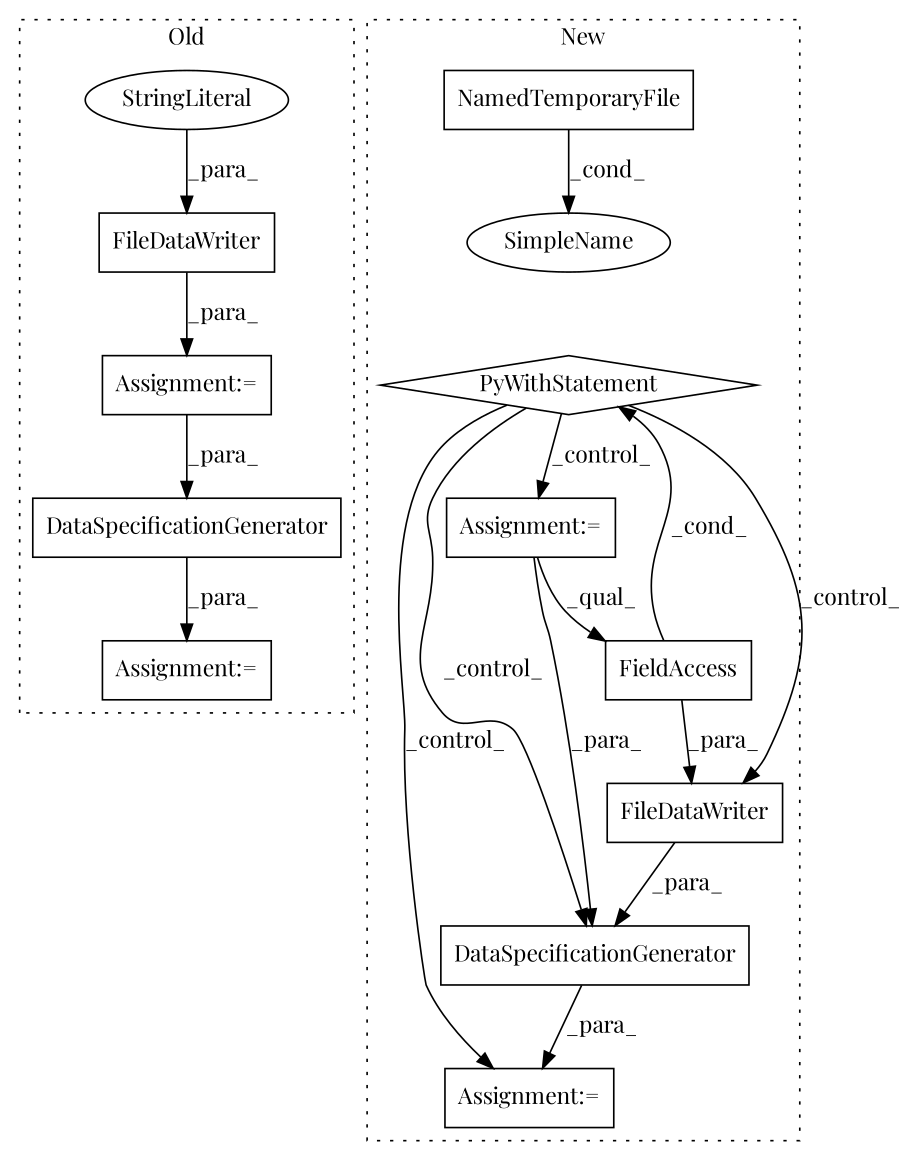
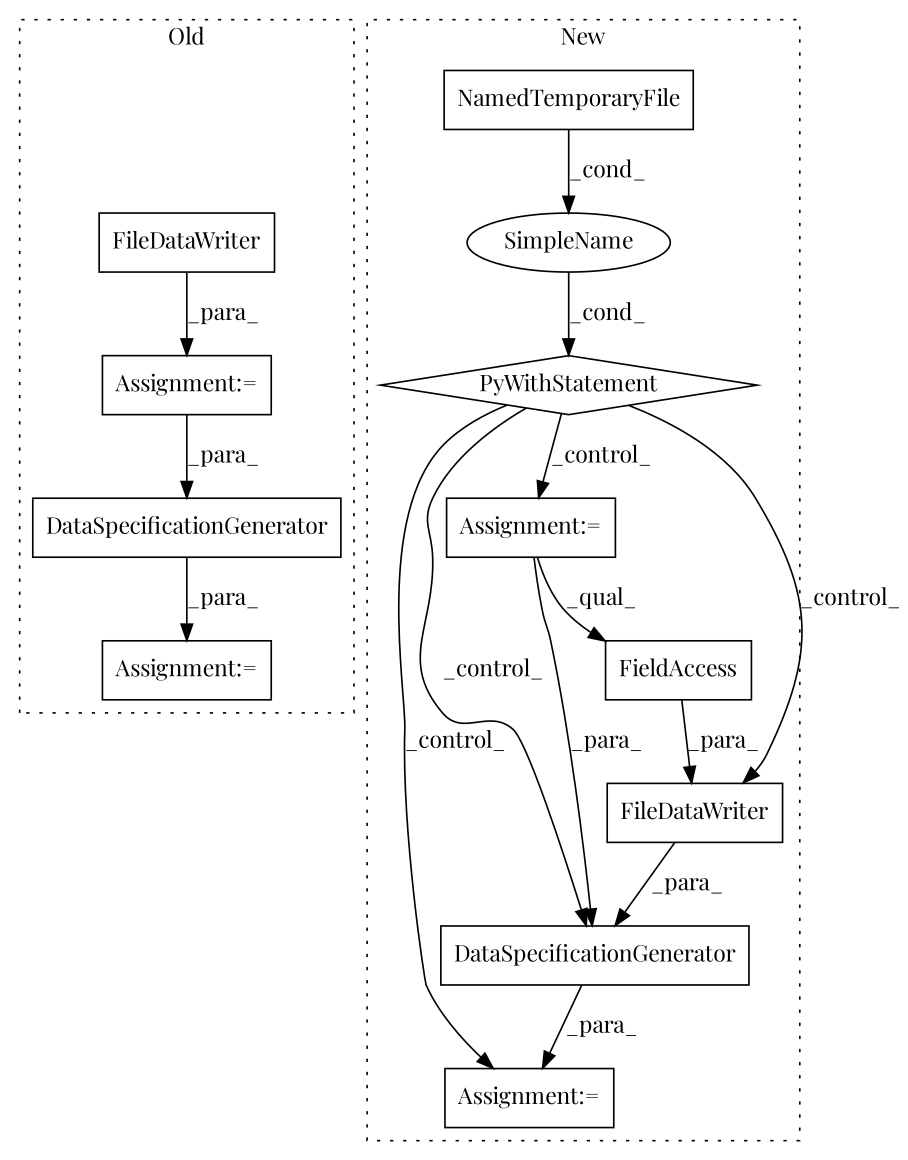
(187, 100) -> none
(665, 523) -> (569, 306)
